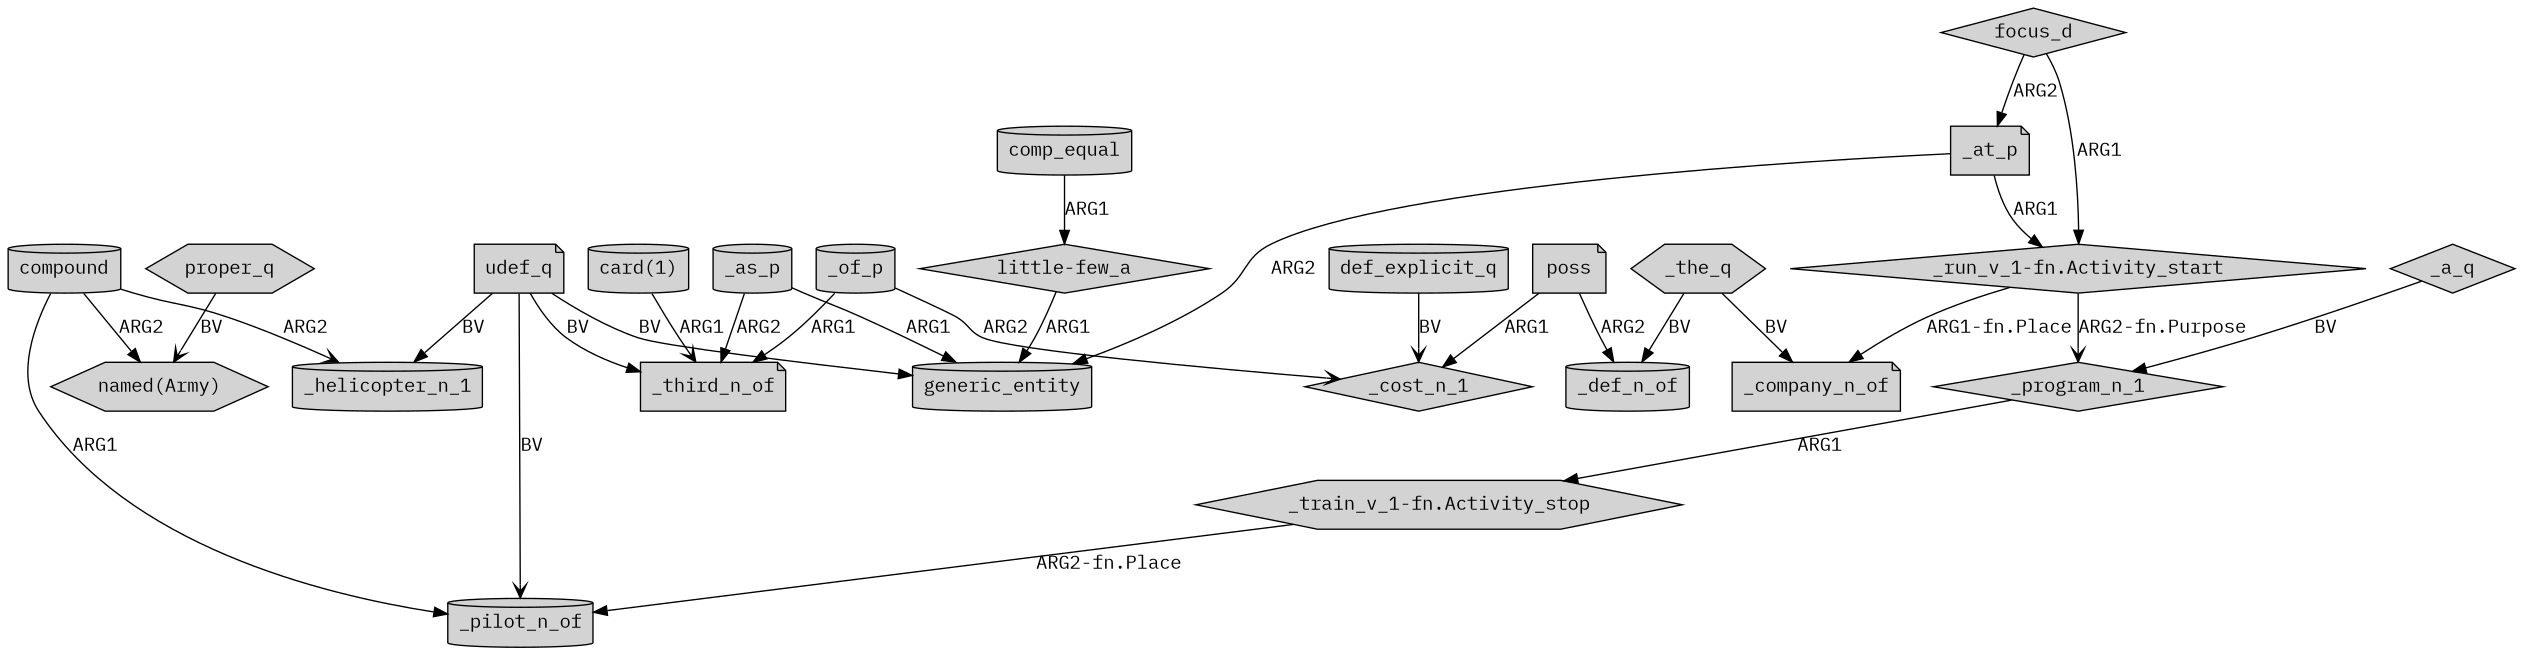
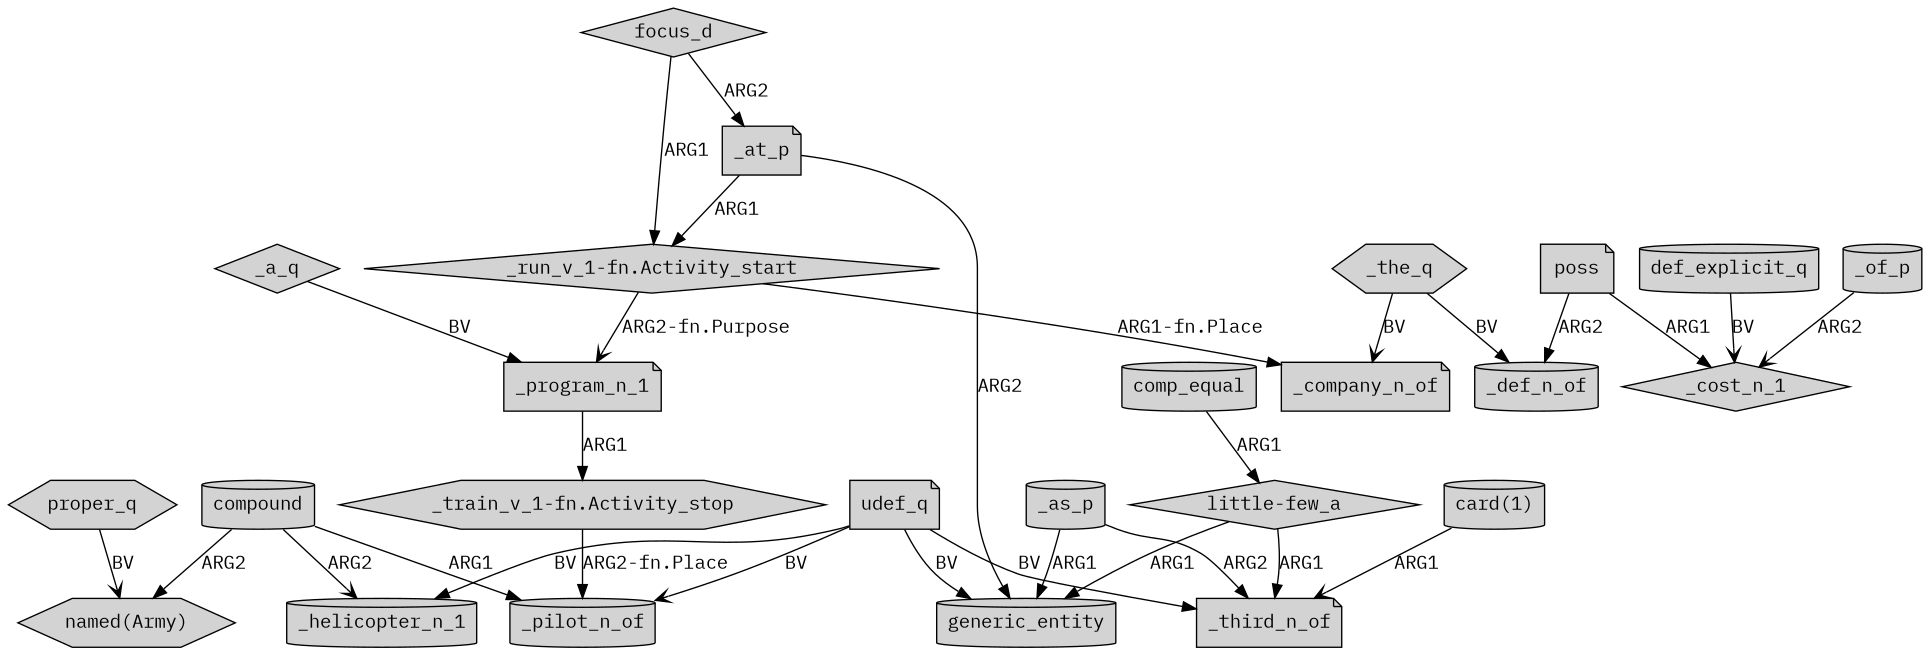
(1752, 323) -> (1384, 321)
(801, 326) -> (1279, 557)
(2078, 387) -> (583, 387)
